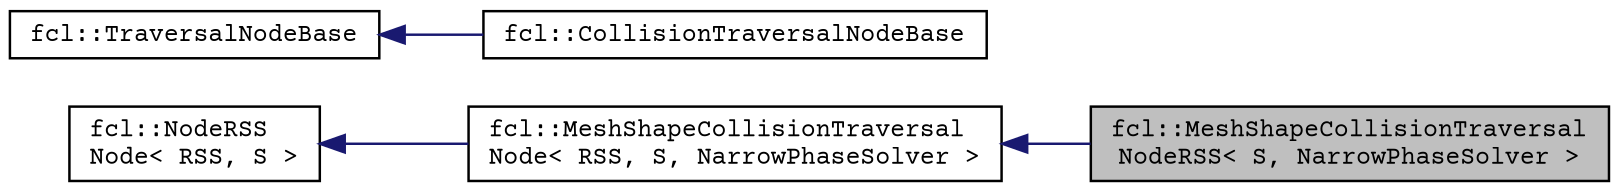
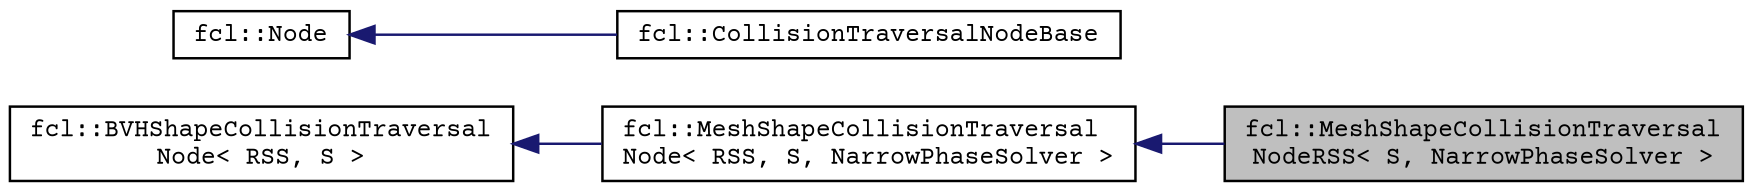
(195, 35) -> (262, 35)
(195, 144) -> (262, 144)
